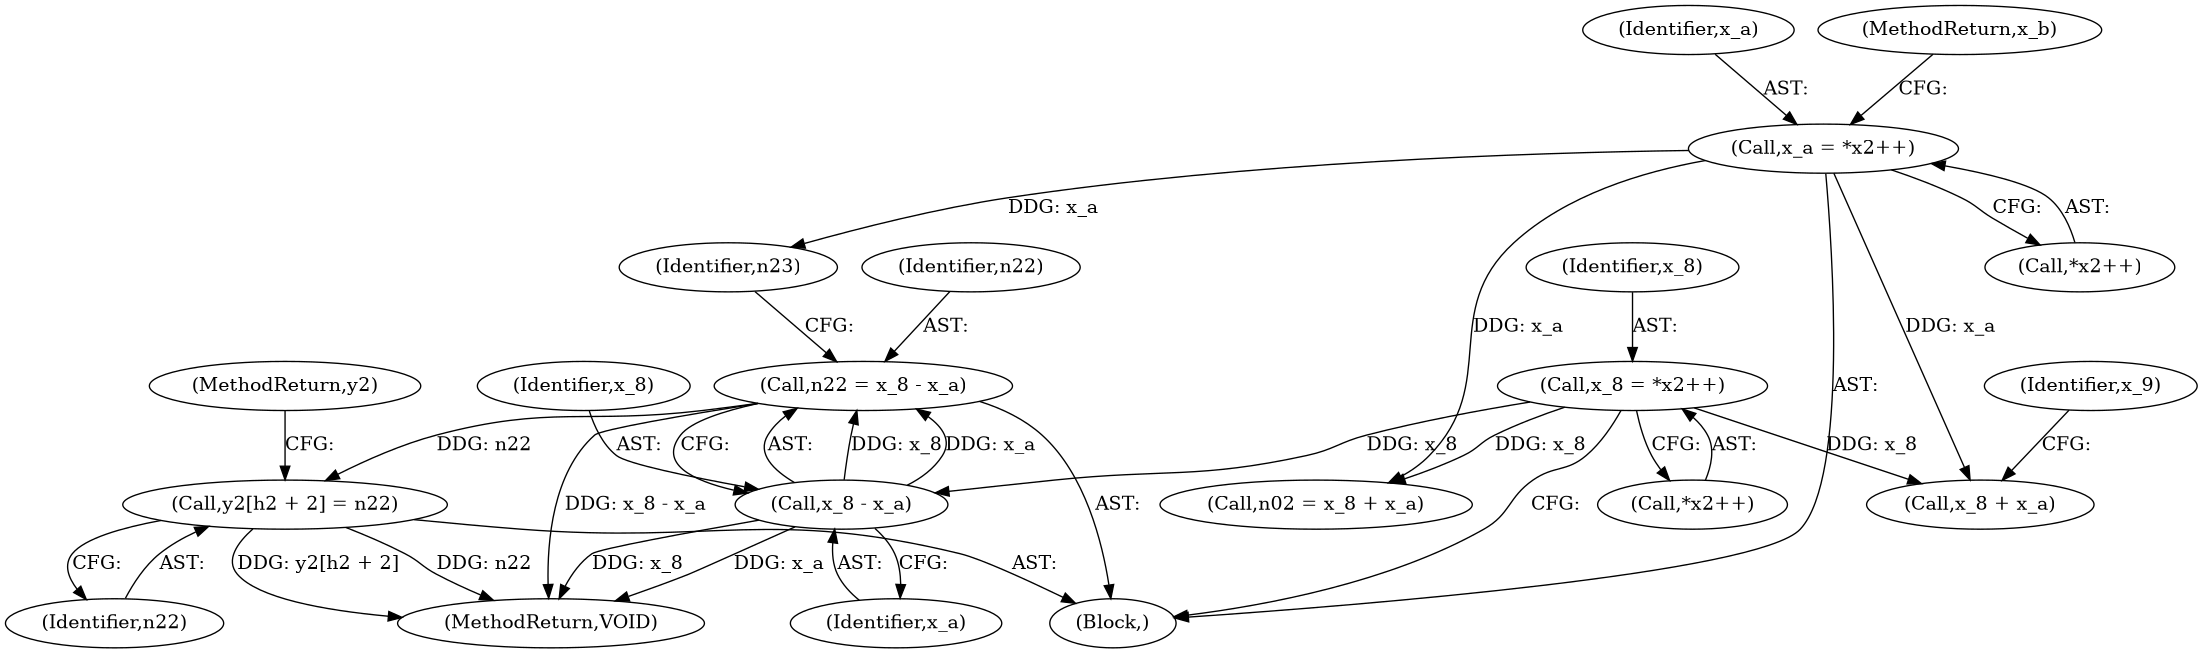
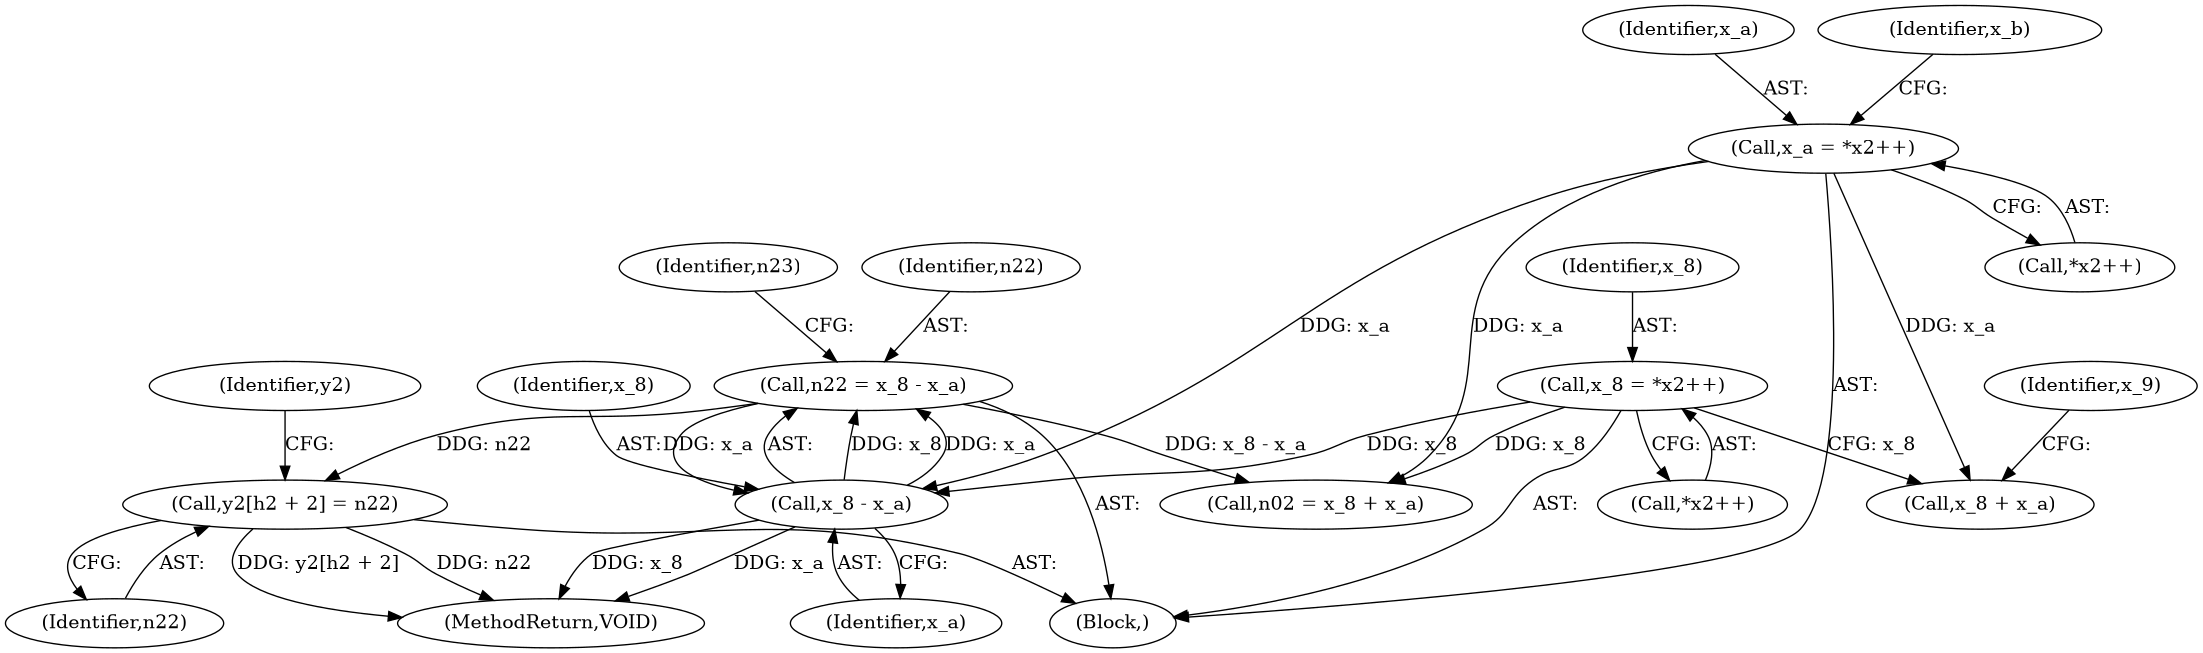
(1960, 30) -> (1960, 30)
(1244, 171) -> (1316, 308)
(285, 386) -> (285, 386)
(591, 439) -> (1115, 438)
(709, 445) -> (709, 445)
(1872, 445) -> (1872, 445)
(1559, 505) -> (1559, 505)
